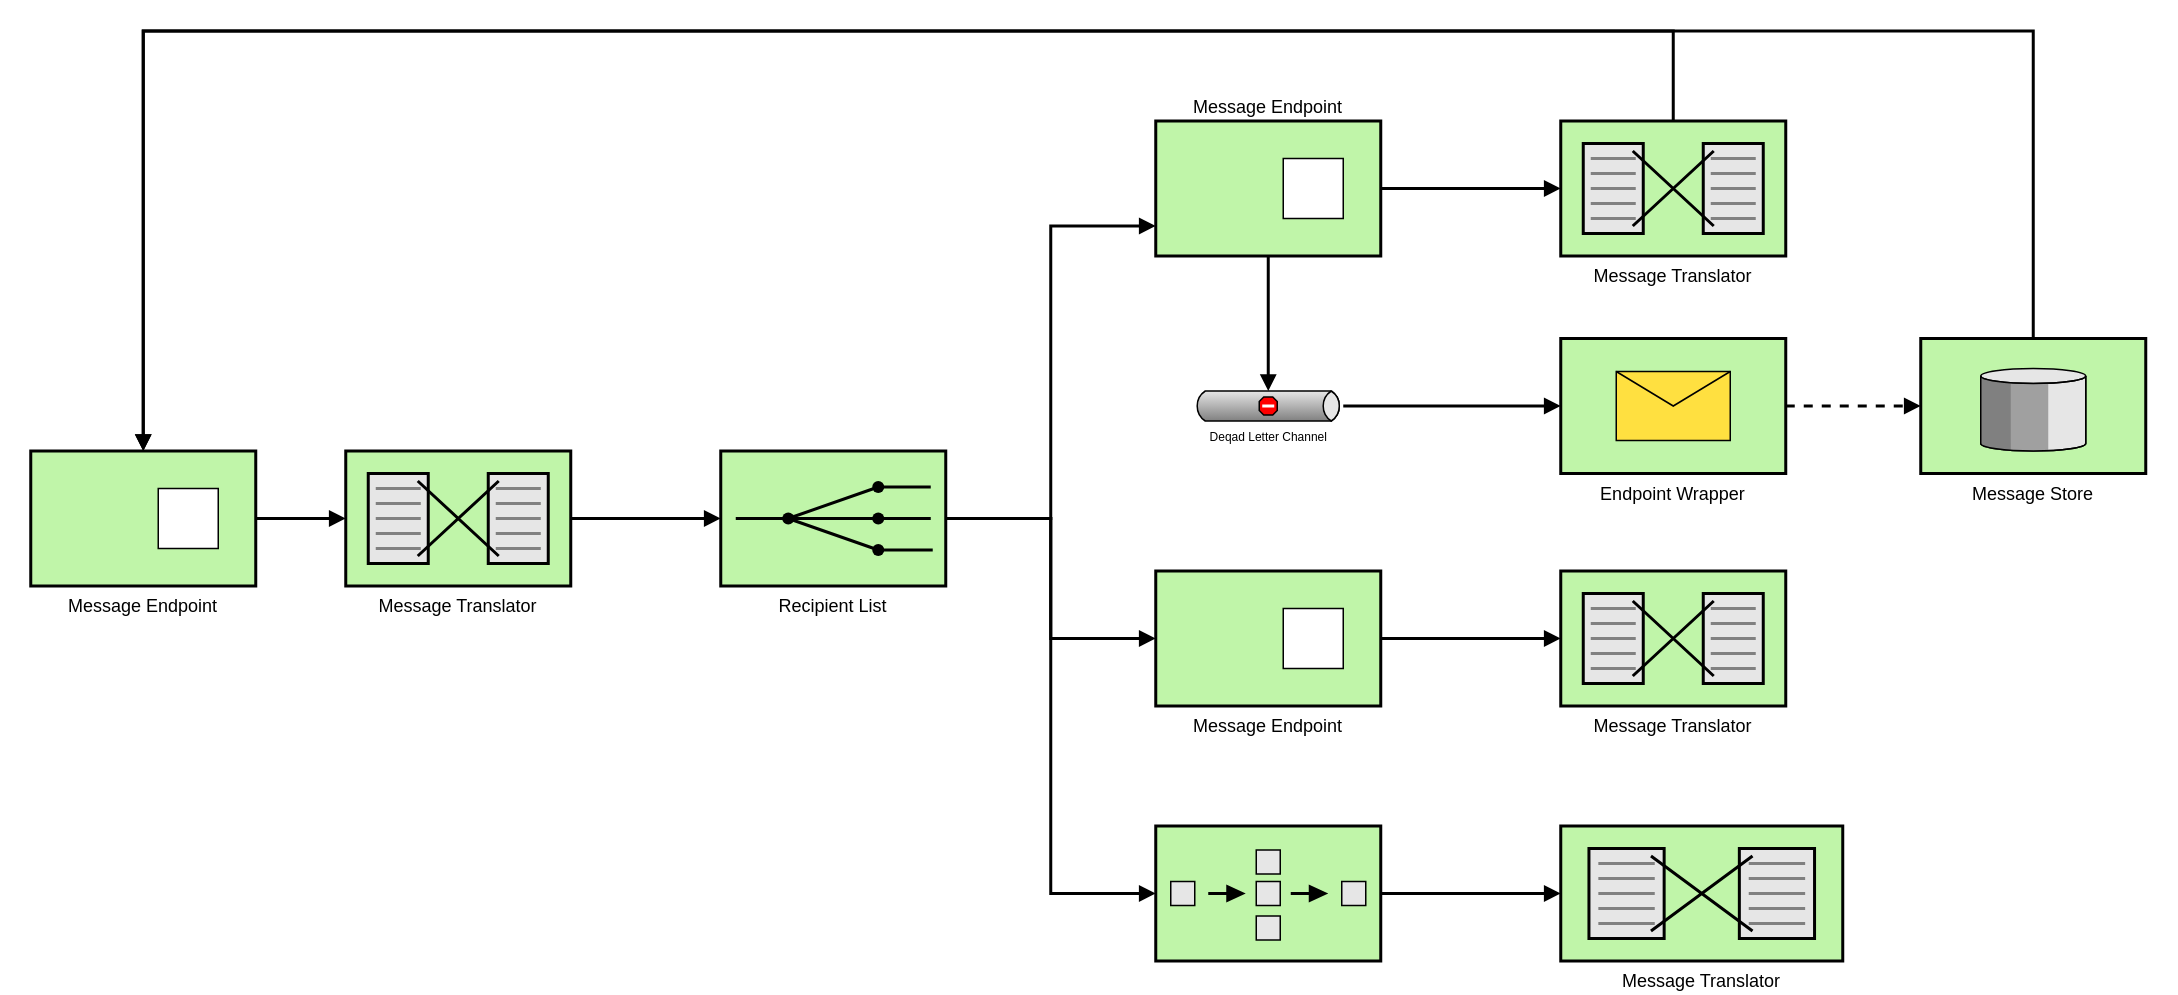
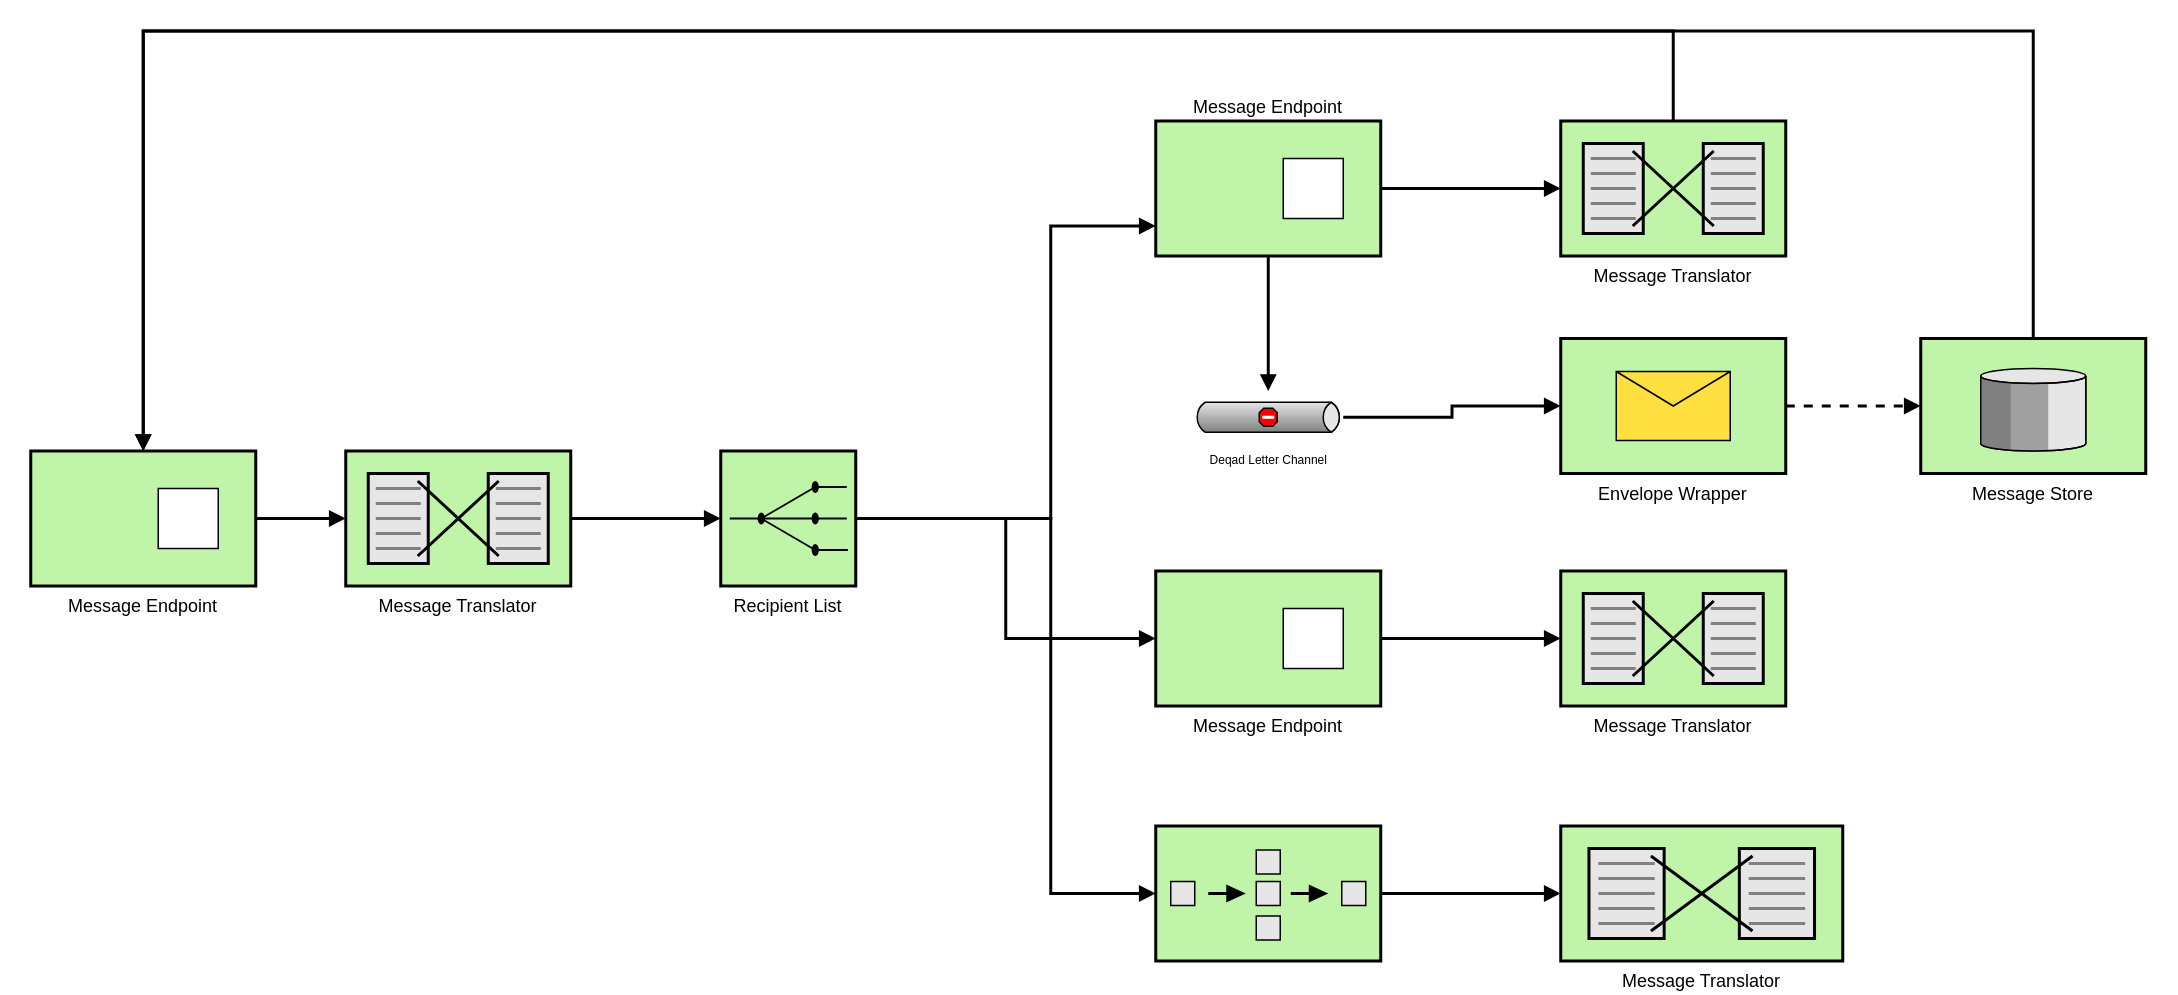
(1268, 406) -> (1268, 417)
(1673, 494) -> (1673, 494)
(833, 518) -> (788, 518)
